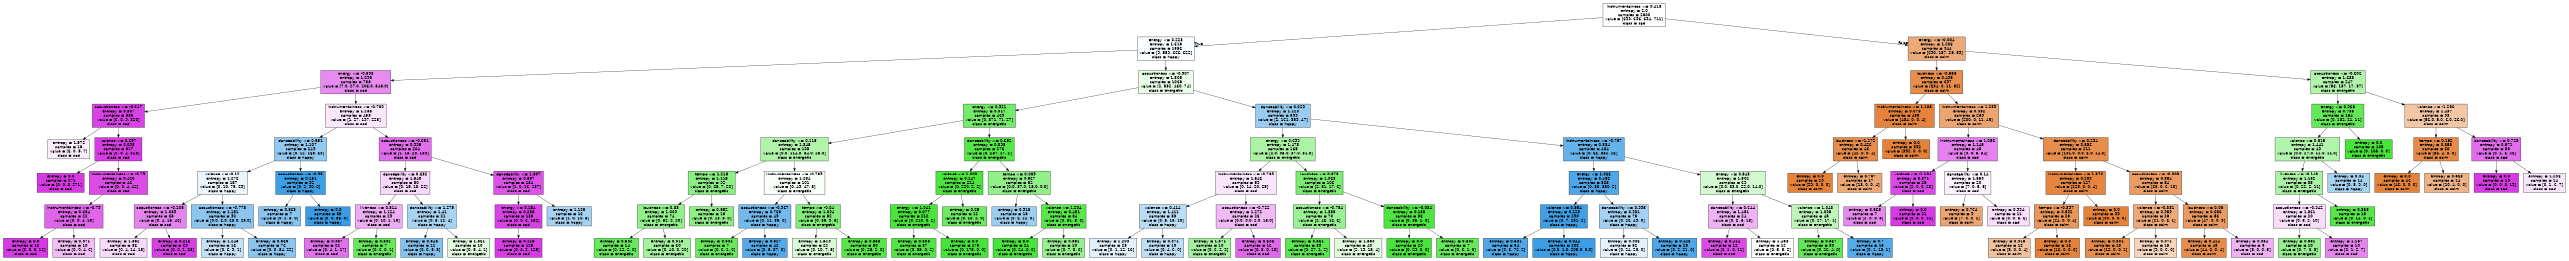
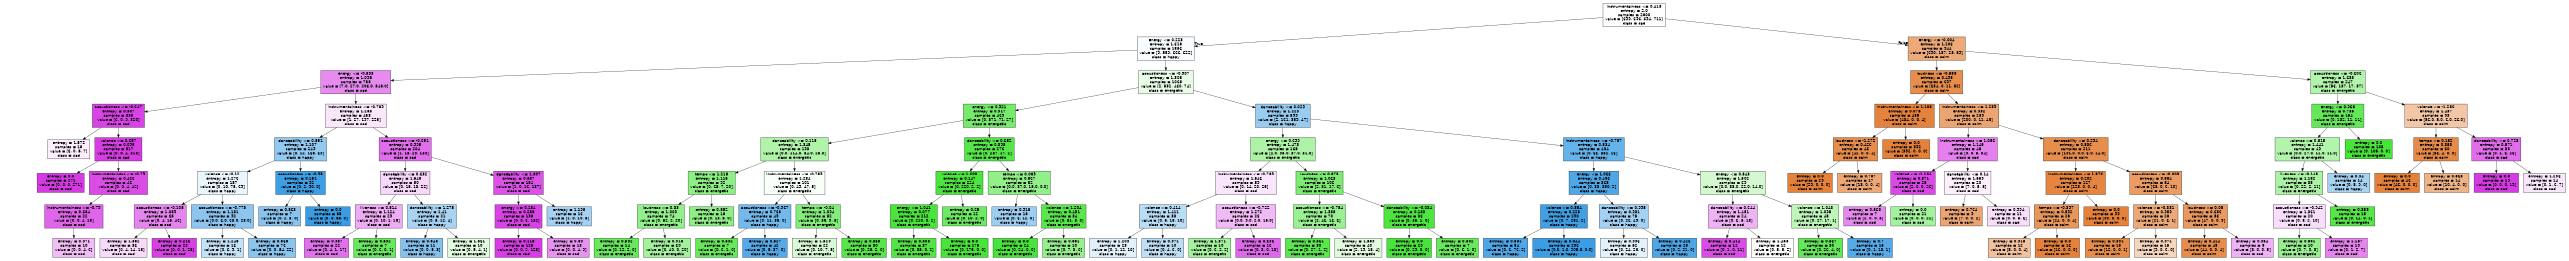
(1913, 216) -> (1913, 216)
(26, 248) -> none
none -> (568, 248)
